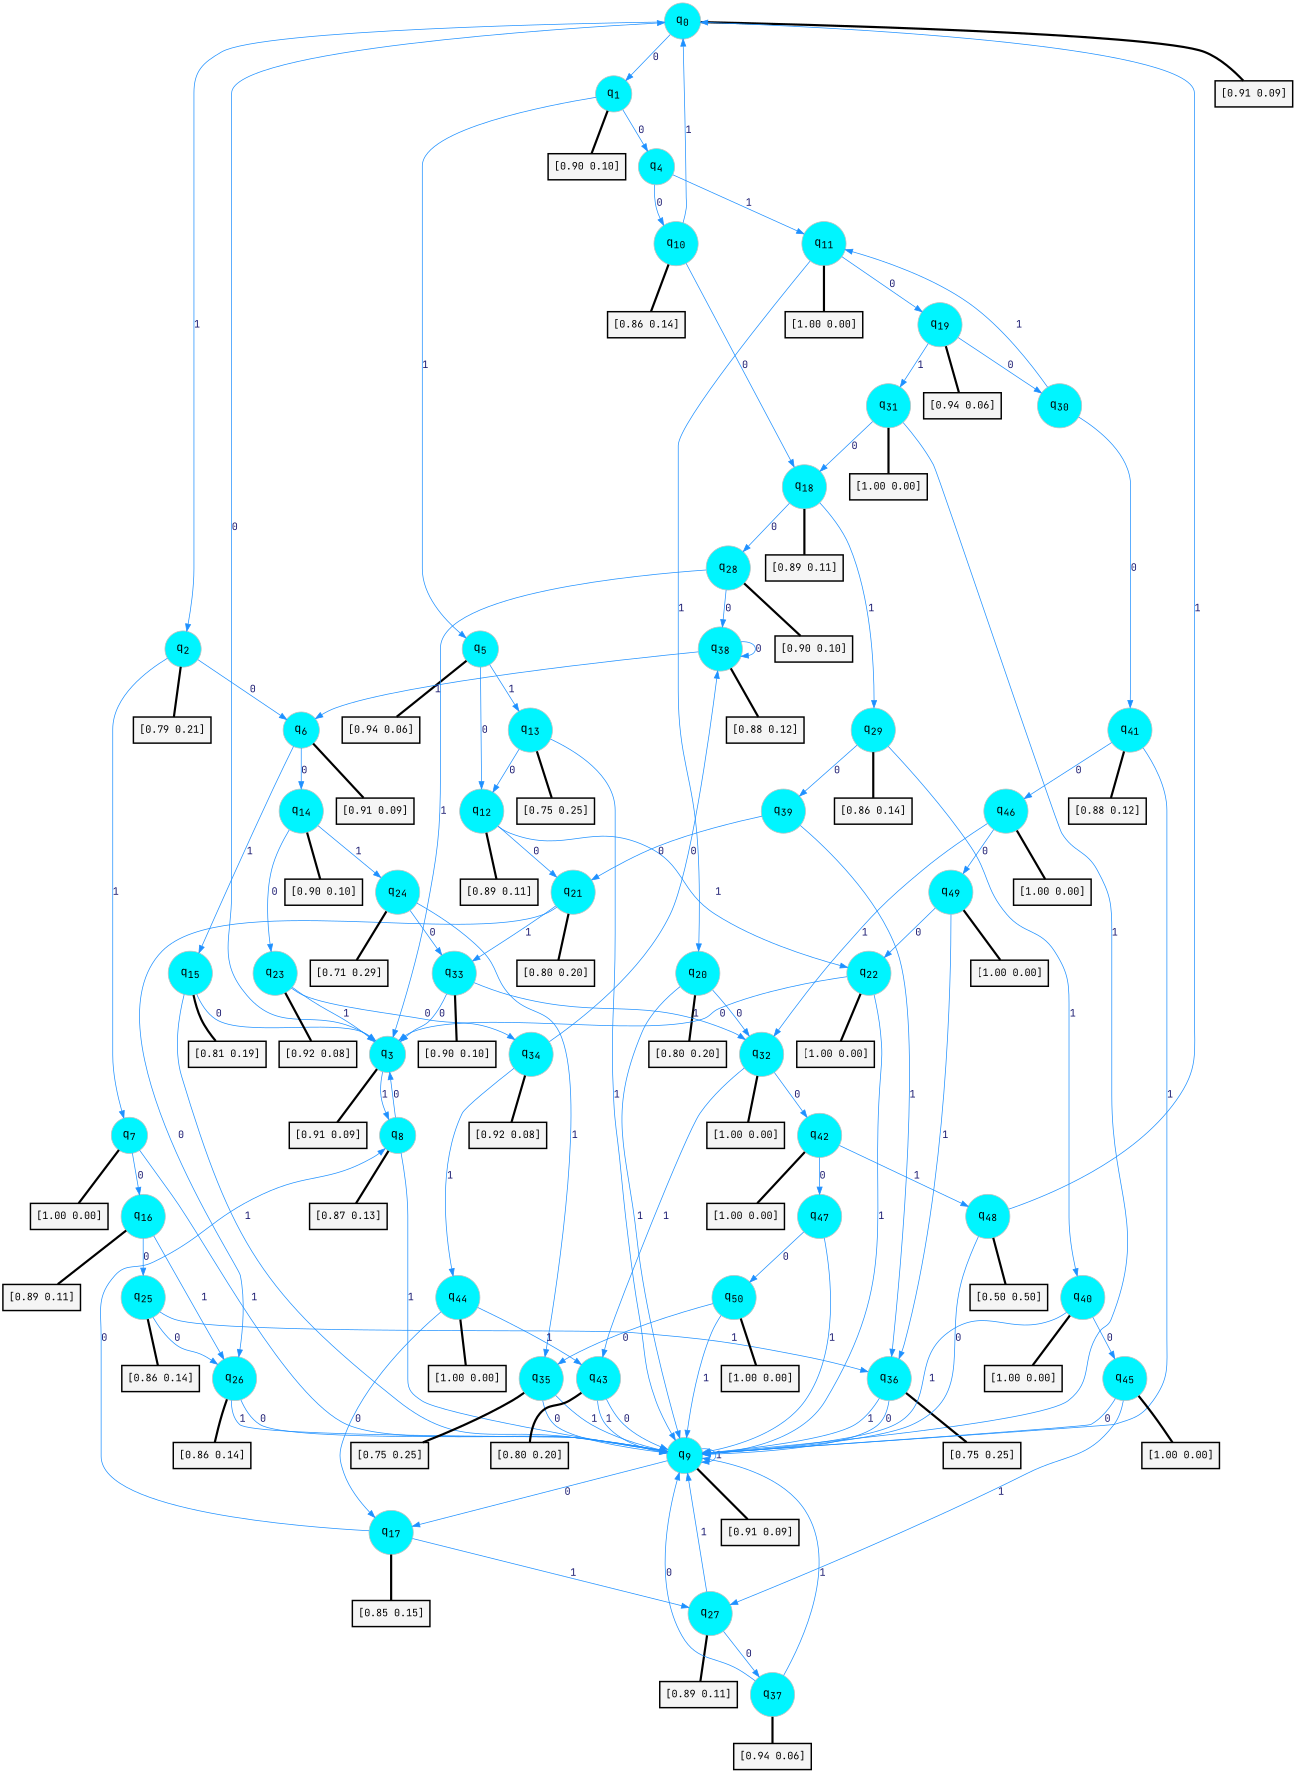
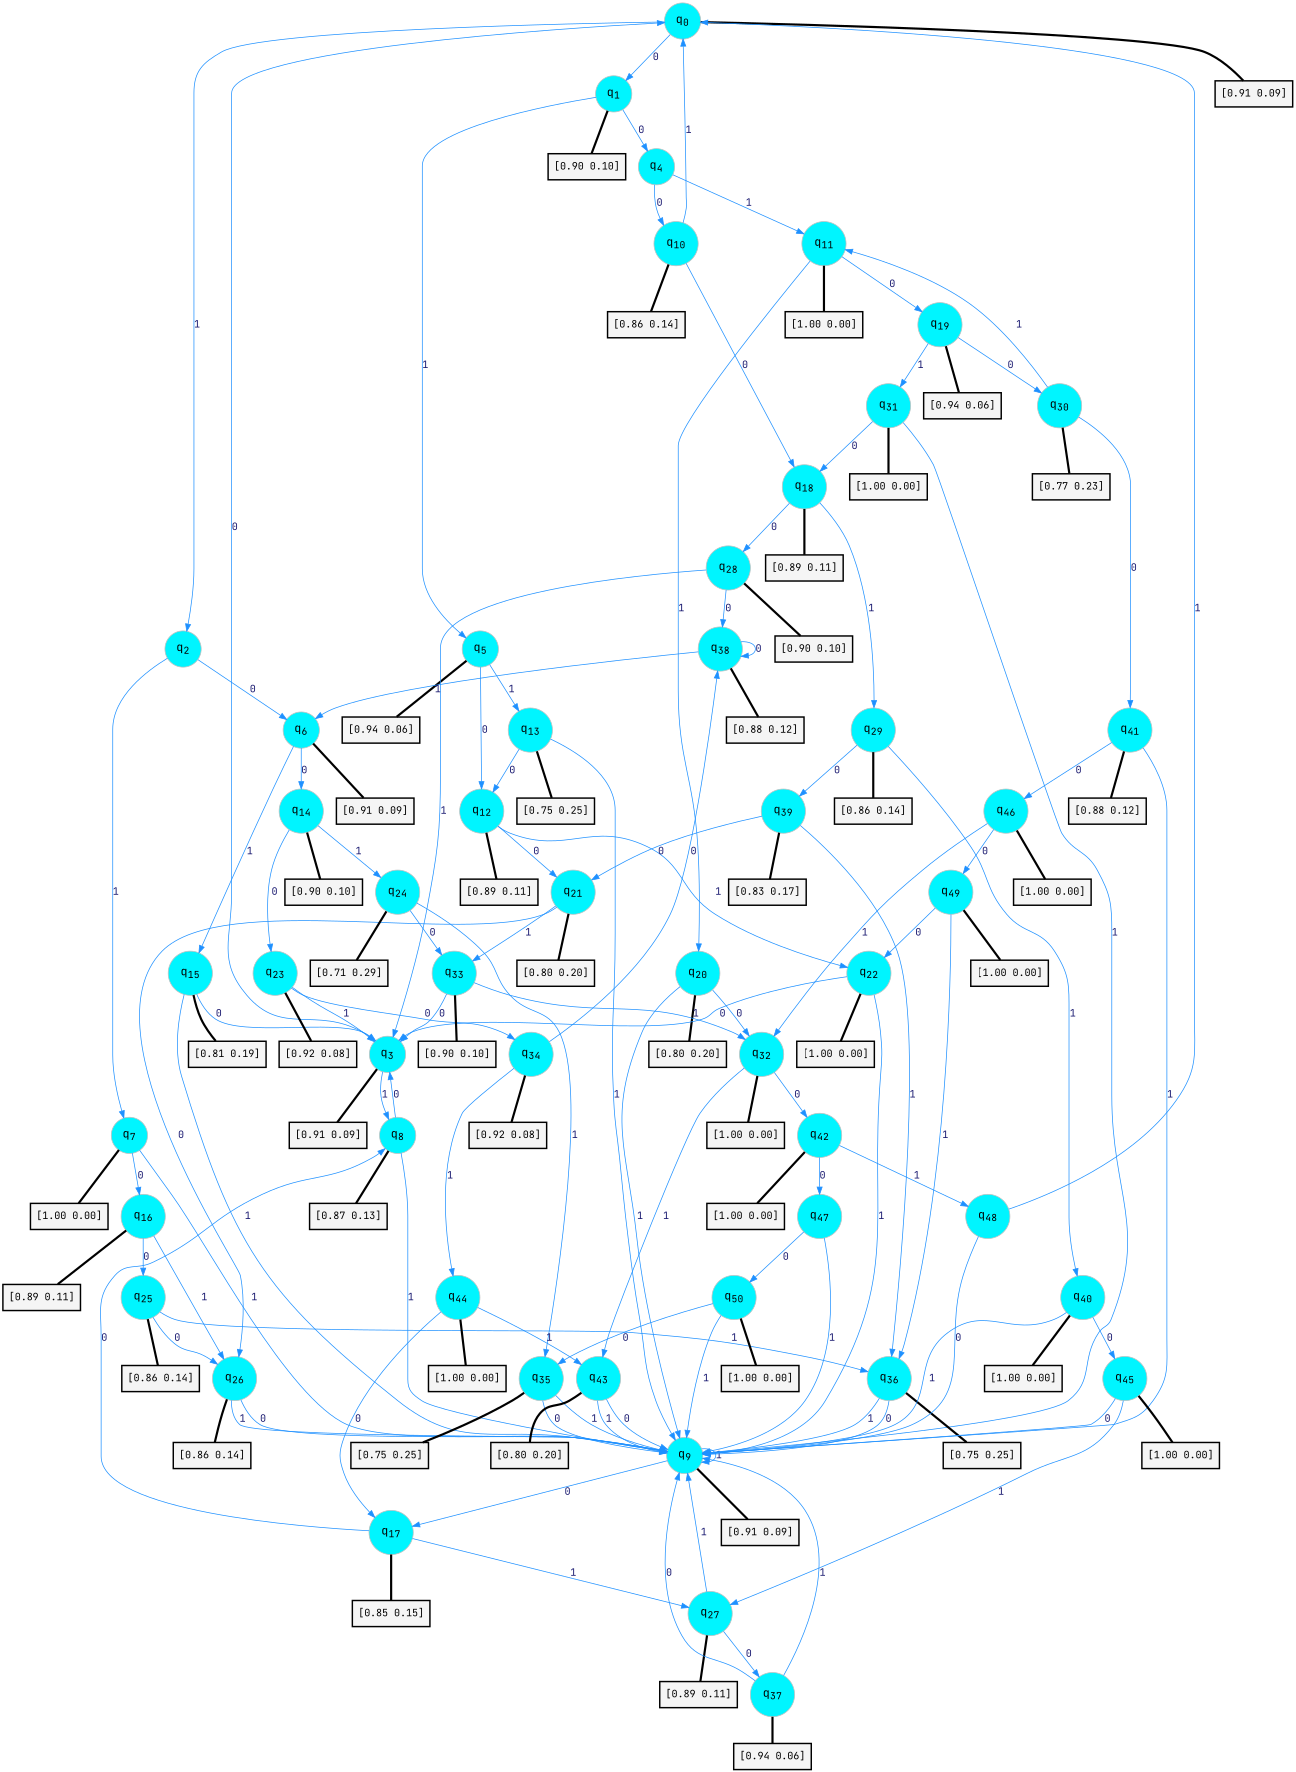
none -> (1071, 487)
(172, 730) -> none
none -> (767, 892)
(1009, 1297) -> none
